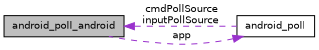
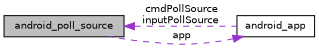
(64, 26) -> (64, 26)
(276, 26) -> (276, 26)
